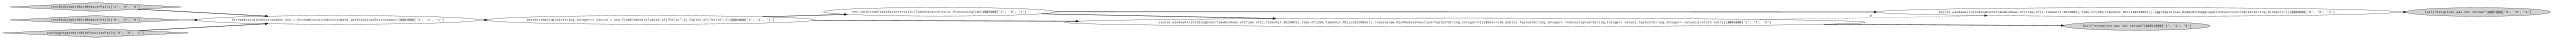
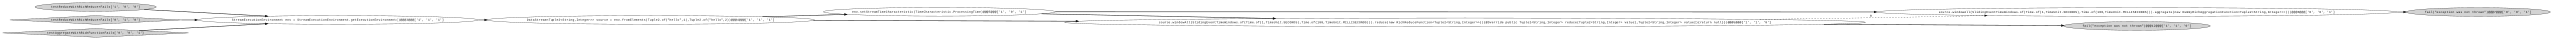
(96, 7) -> (96, 7)
